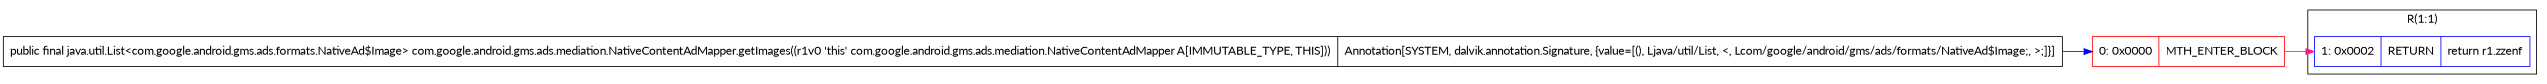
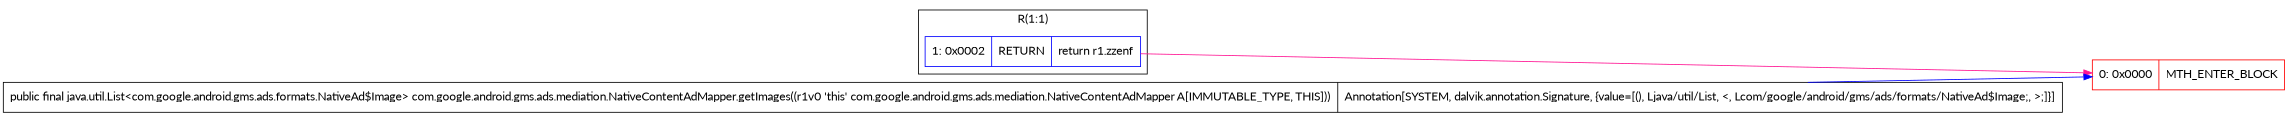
(2295, 52) -> (1612, 63)
